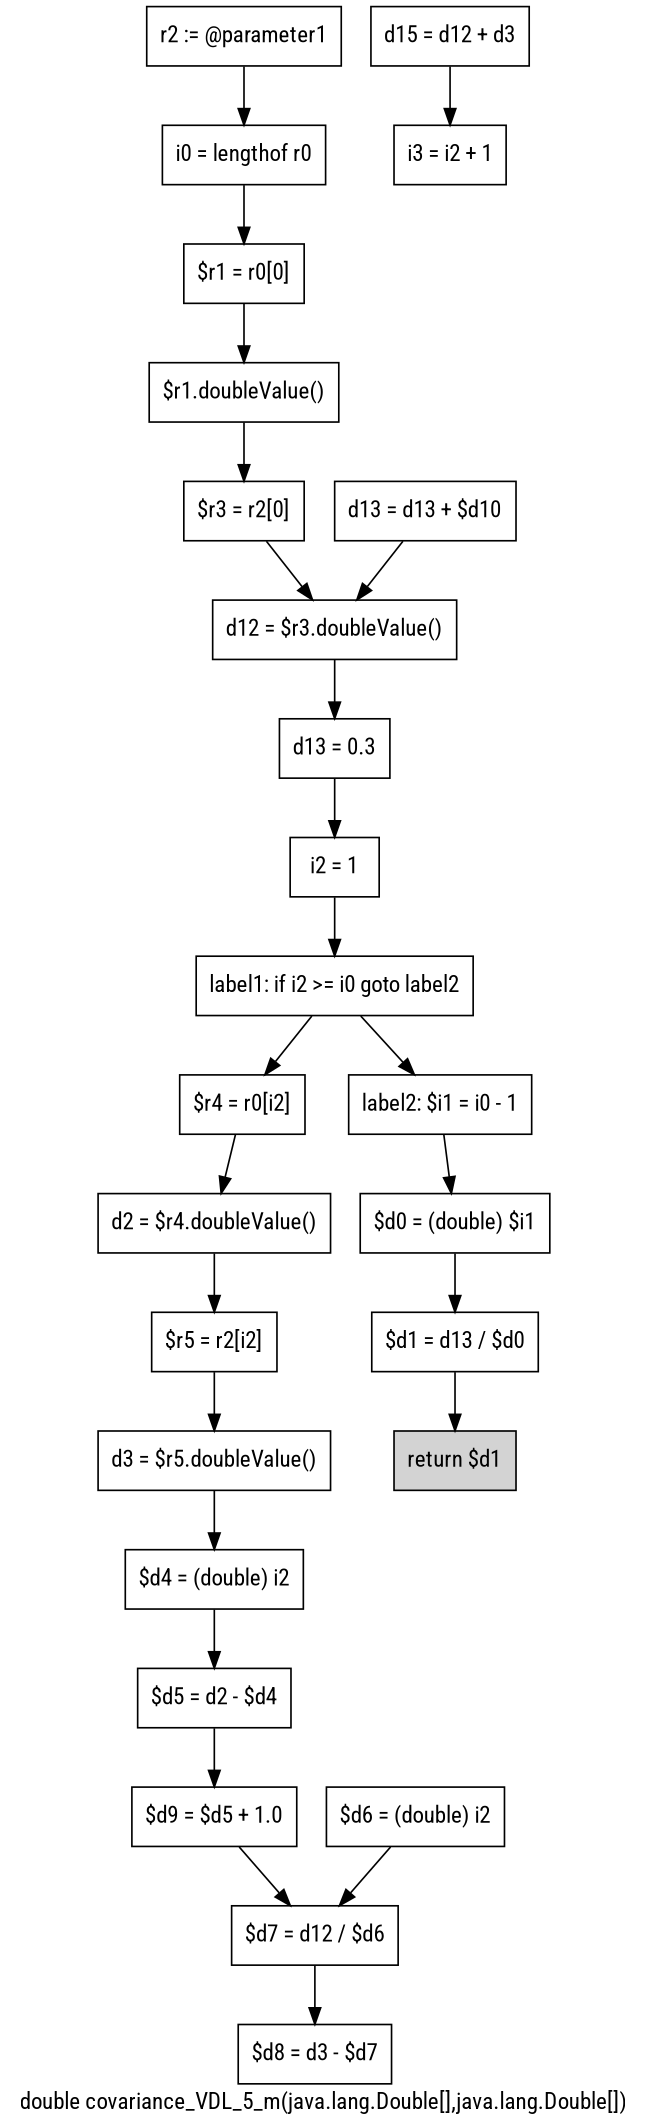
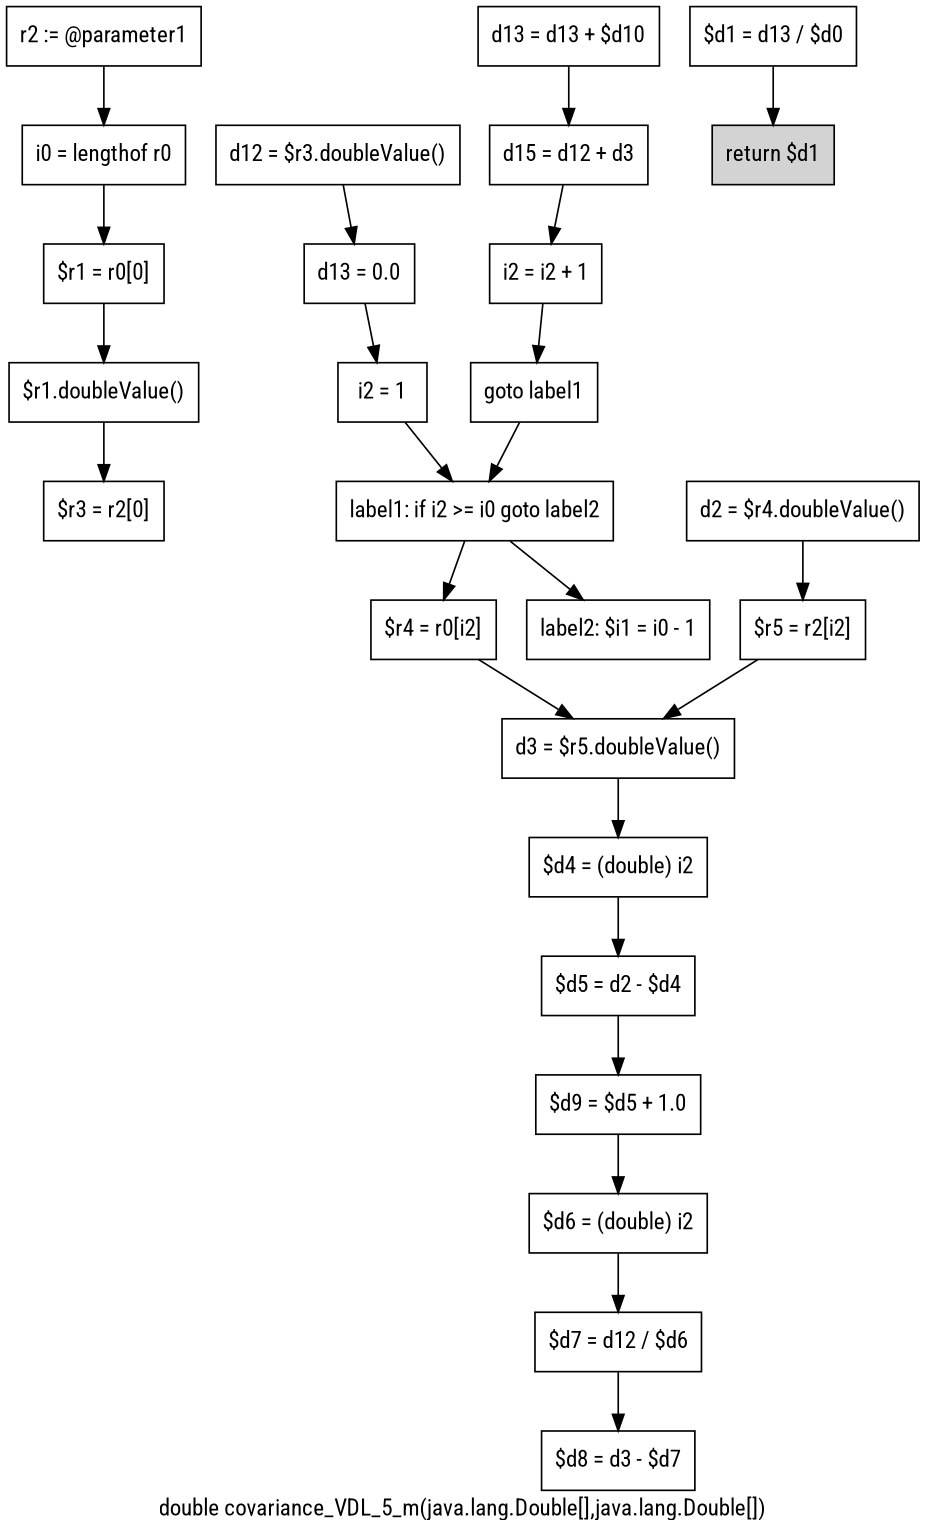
(450, 155) -> (546, 274)
none -> (534, 392)
(284, 564) -> none
(385, 564) -> (569, 88)
(335, 748) -> (359, 274)
(230, 1156) -> (518, 684)
(455, 1223) -> none
(259, 1870) -> (618, 1156)
